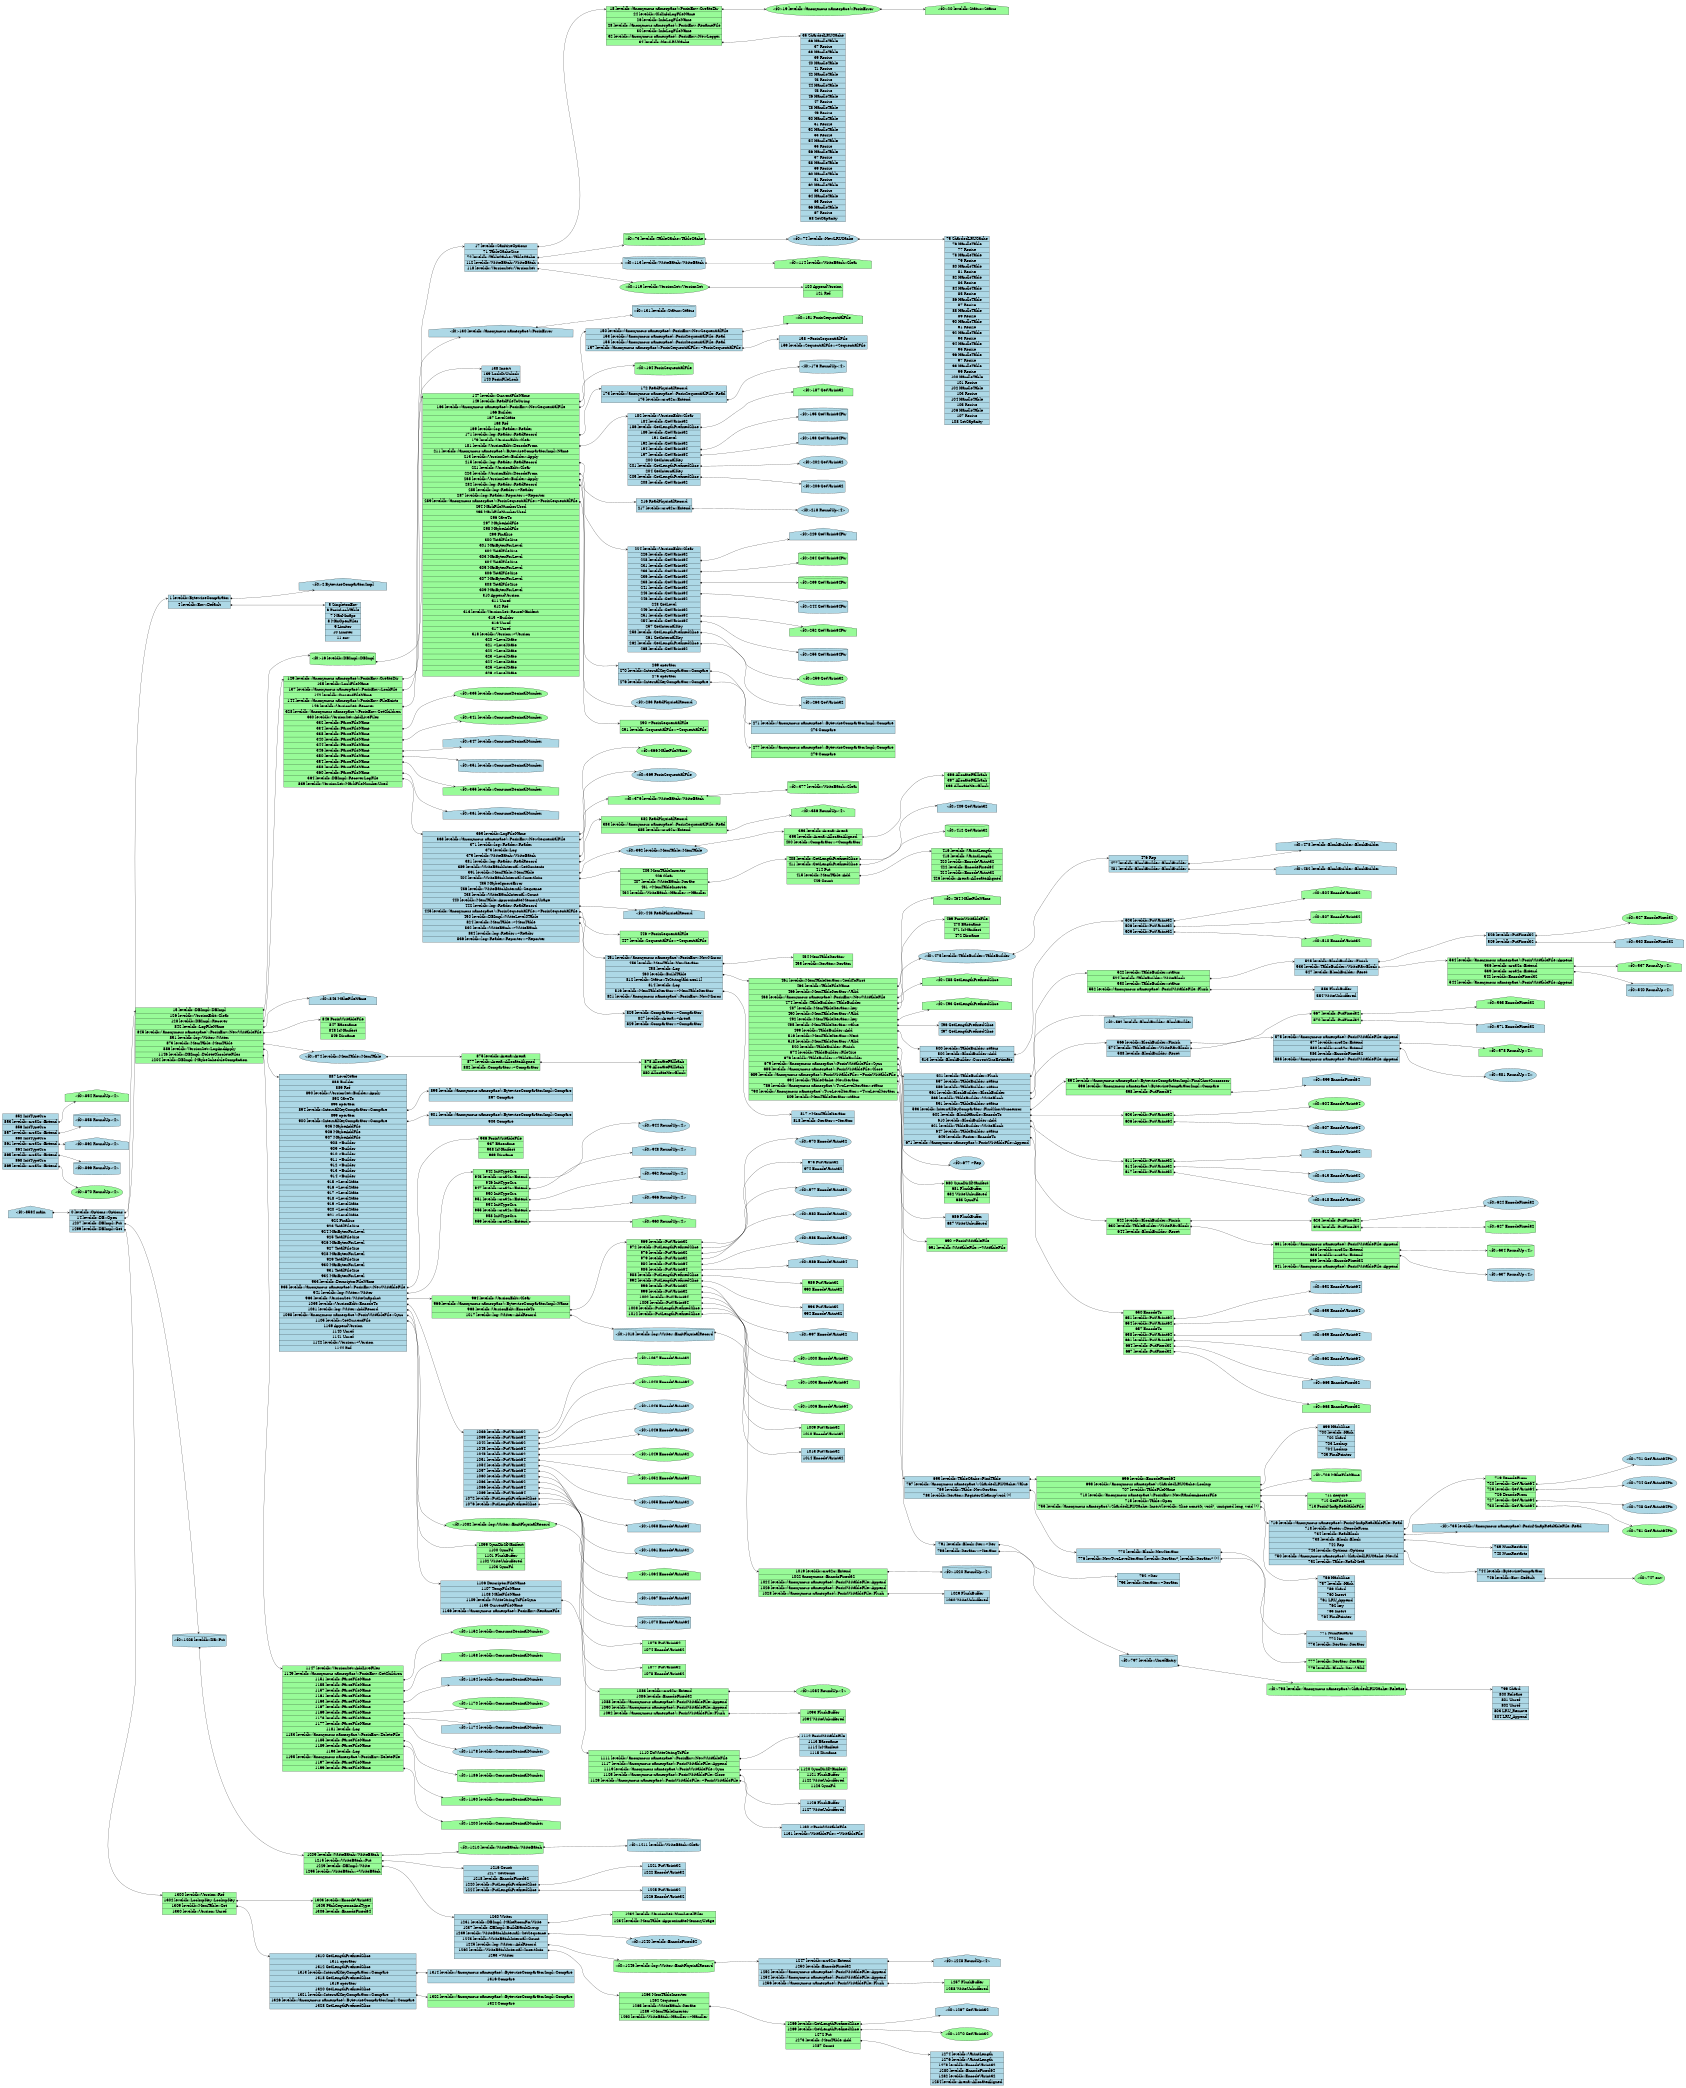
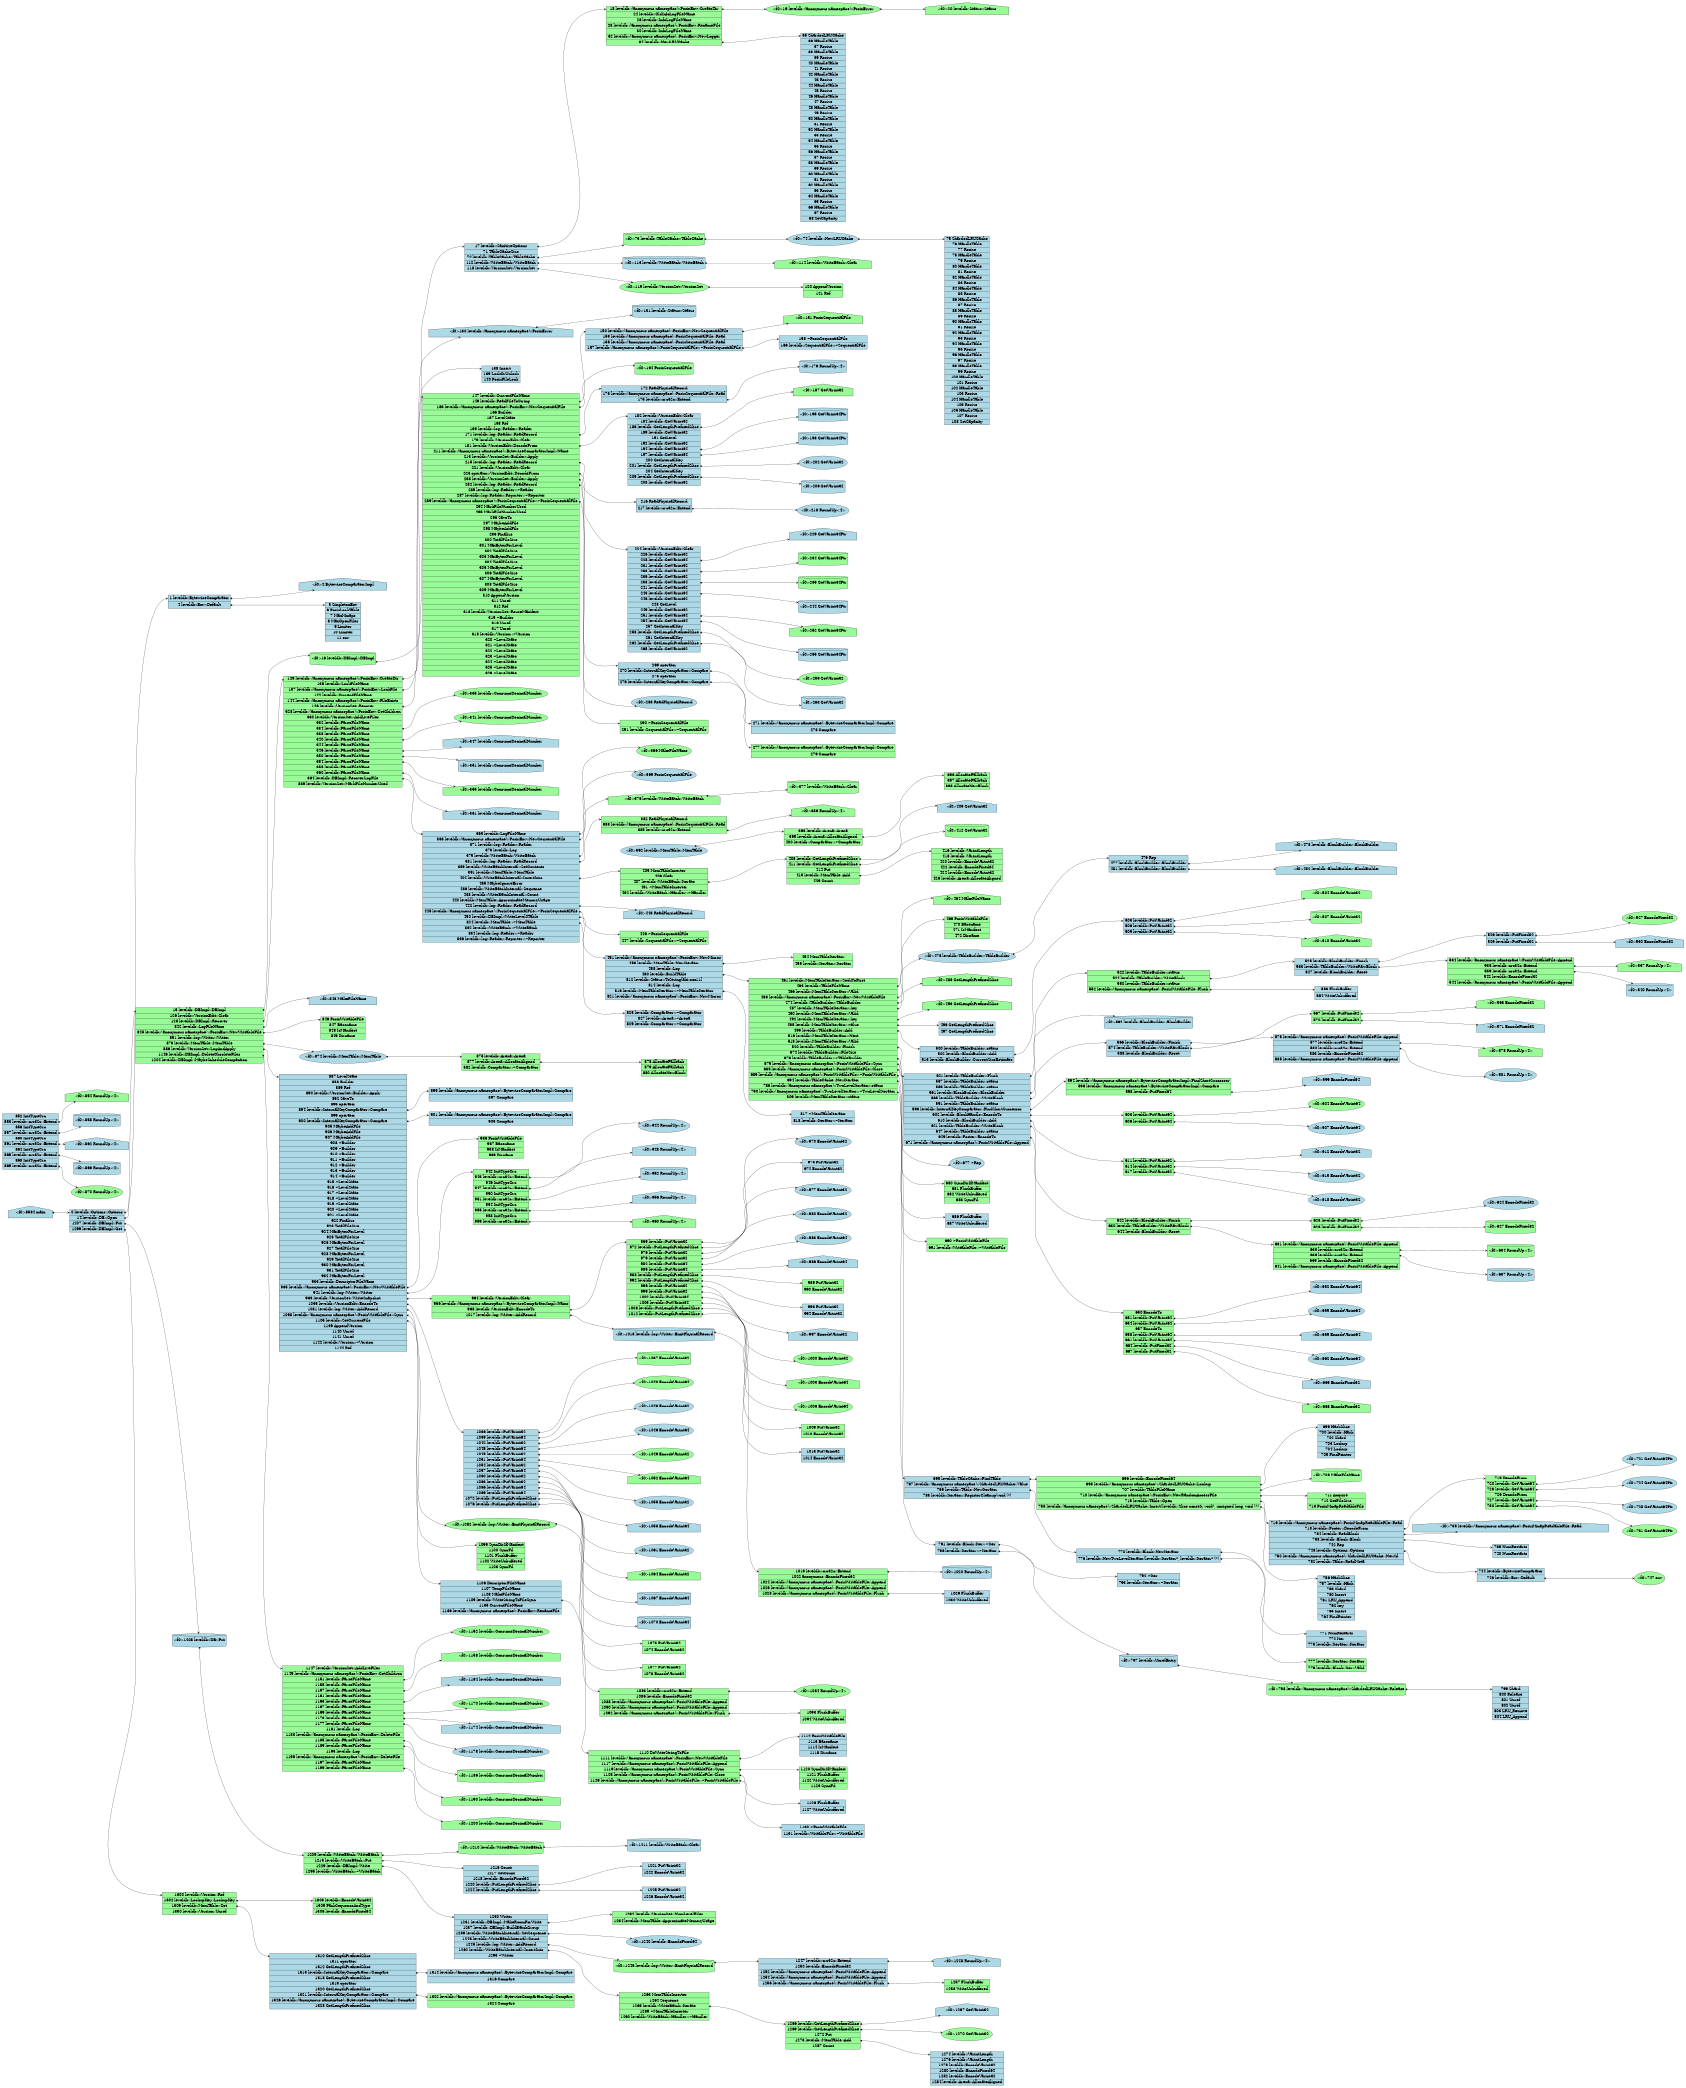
(501, 473) -> (501, 473)
(596, 857) -> none
